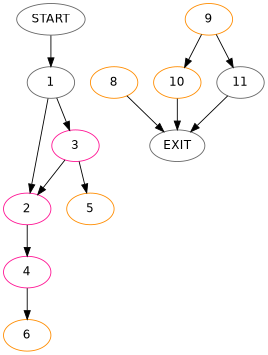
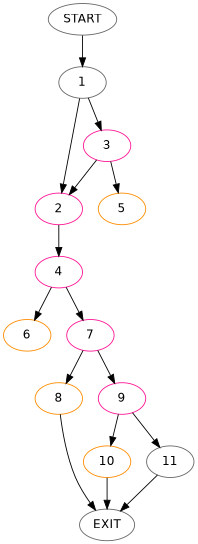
(209, 19) -> (122, 399)
none -> (90, 335)
